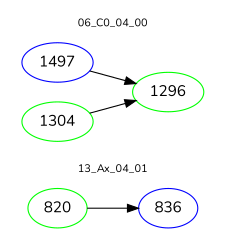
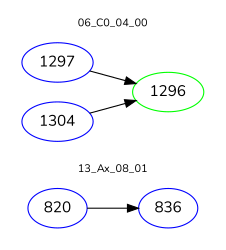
(58, 62) -> (58, 62)
(58, 122) -> (58, 122)
(113, 169) -> (113, 169)
(58, 208) -> (58, 208)
